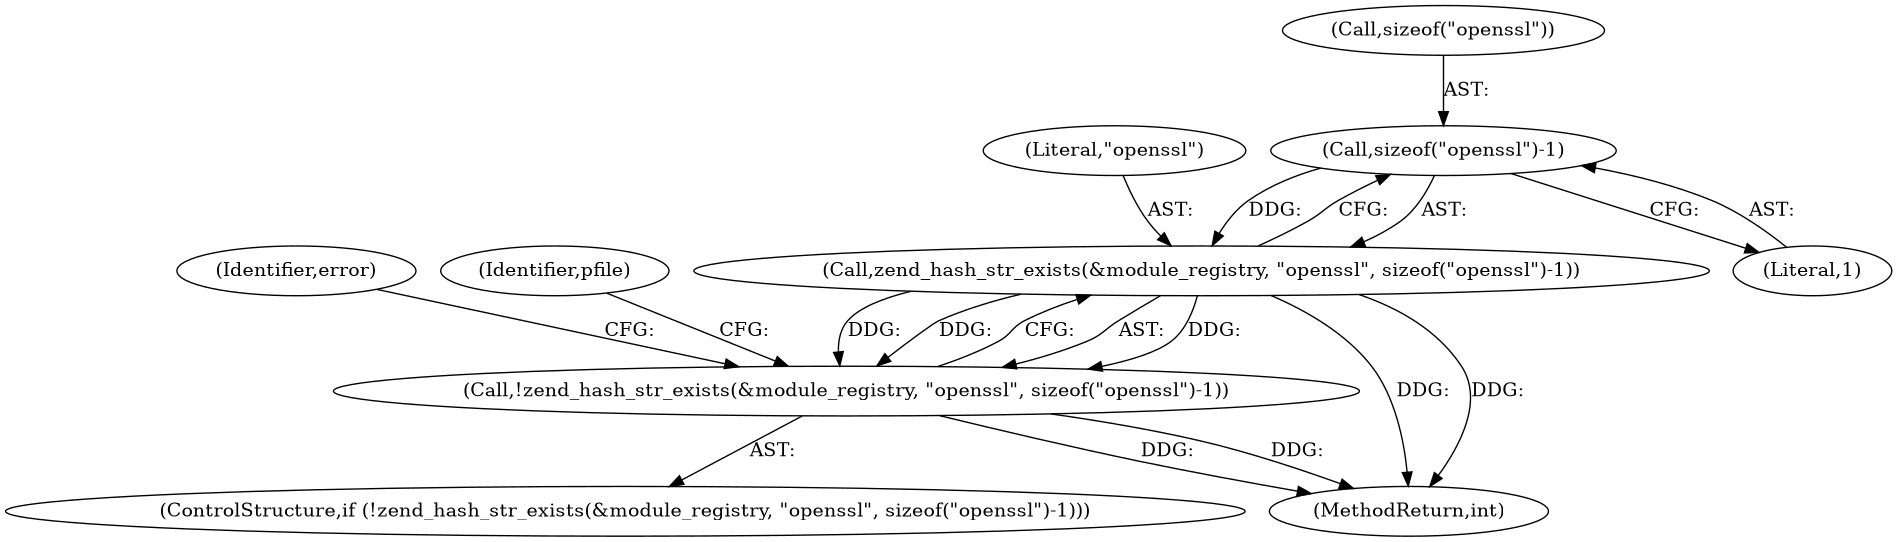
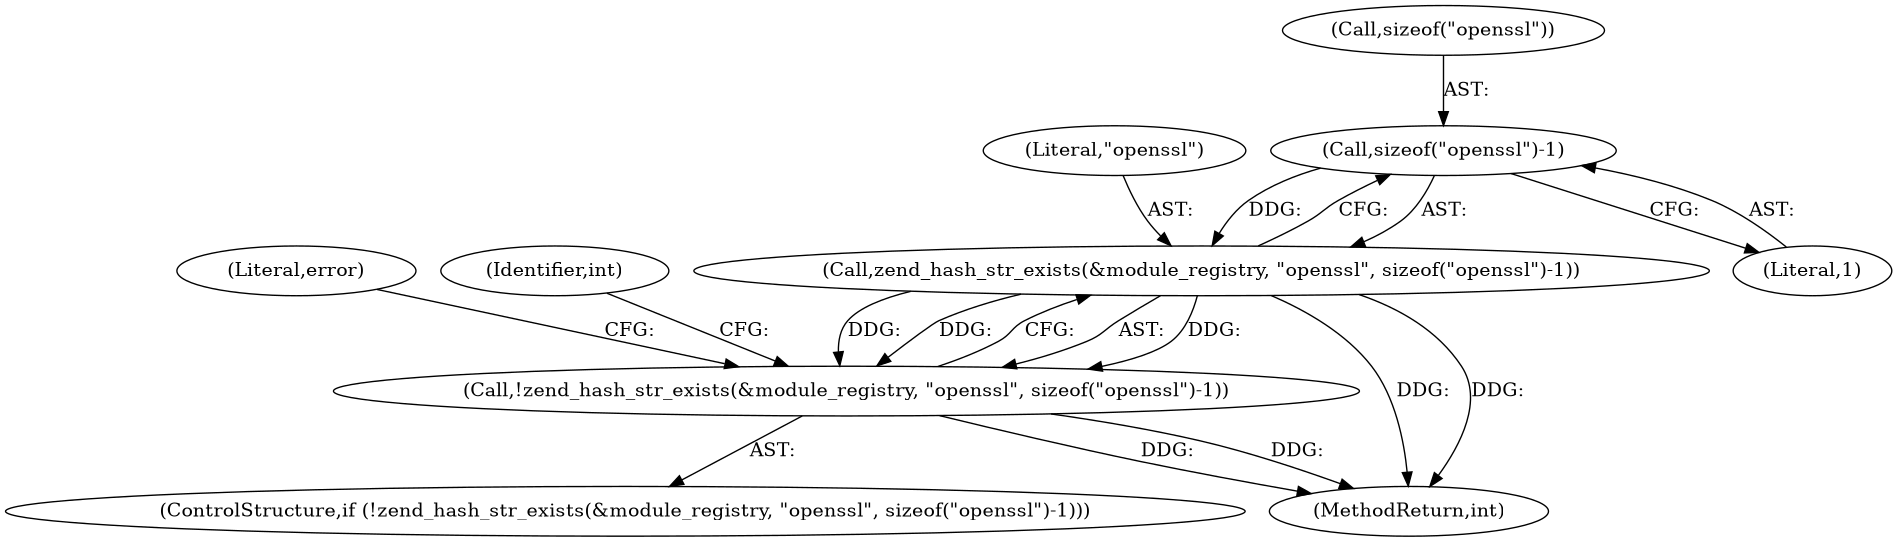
(296, 271) -> (296, 271)
(555, 271) -> (555, 271)
